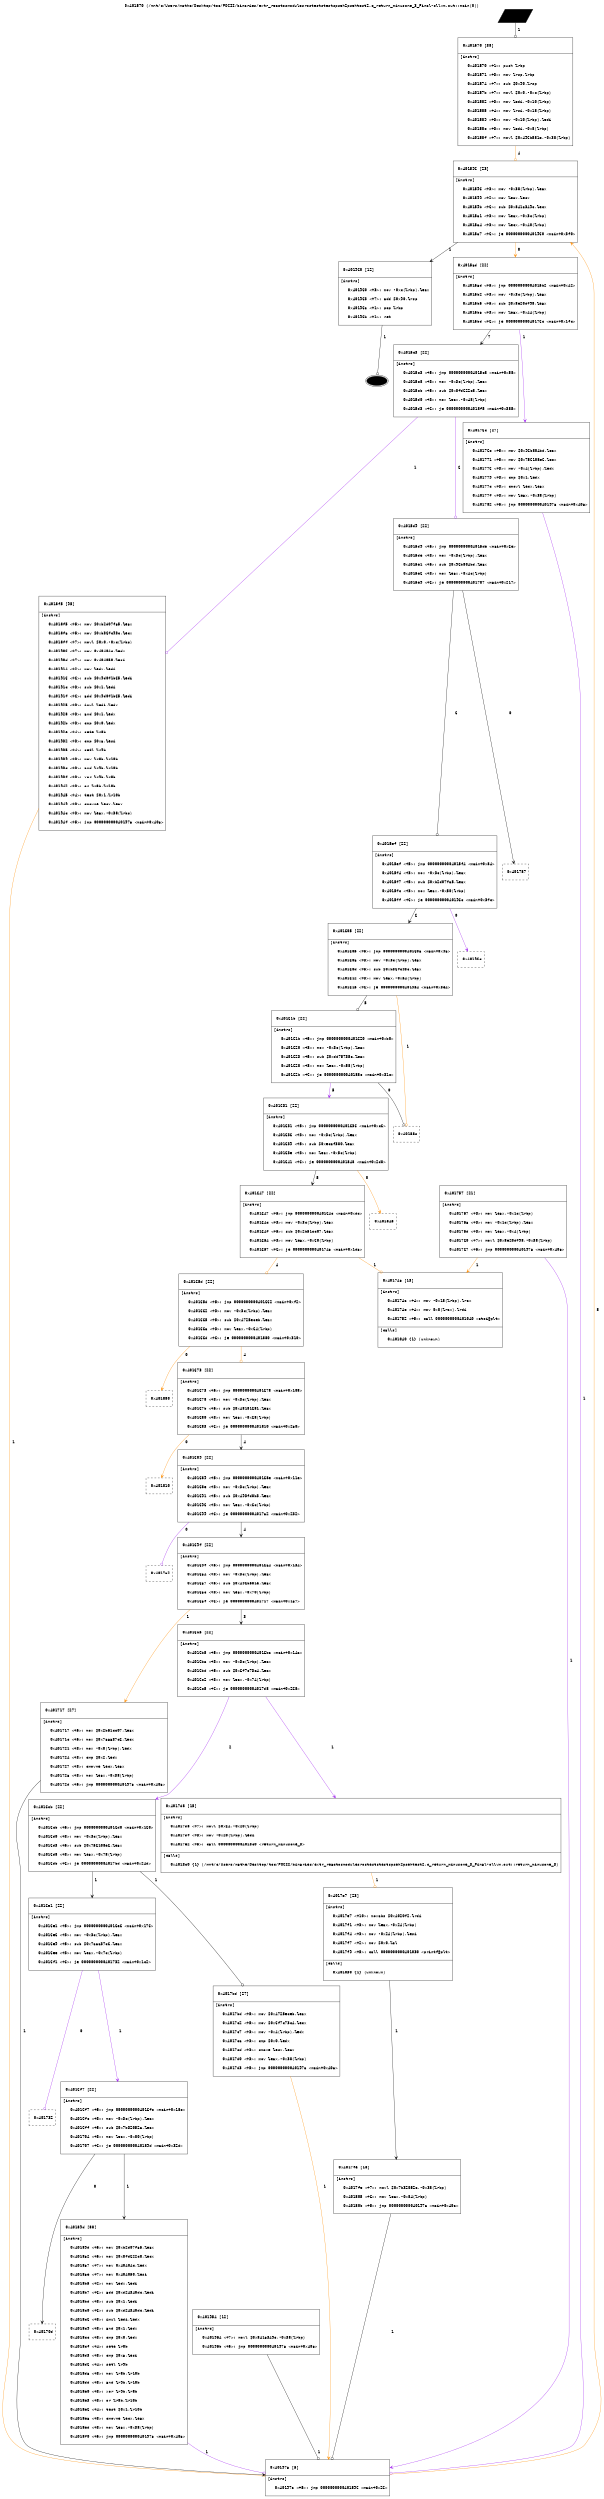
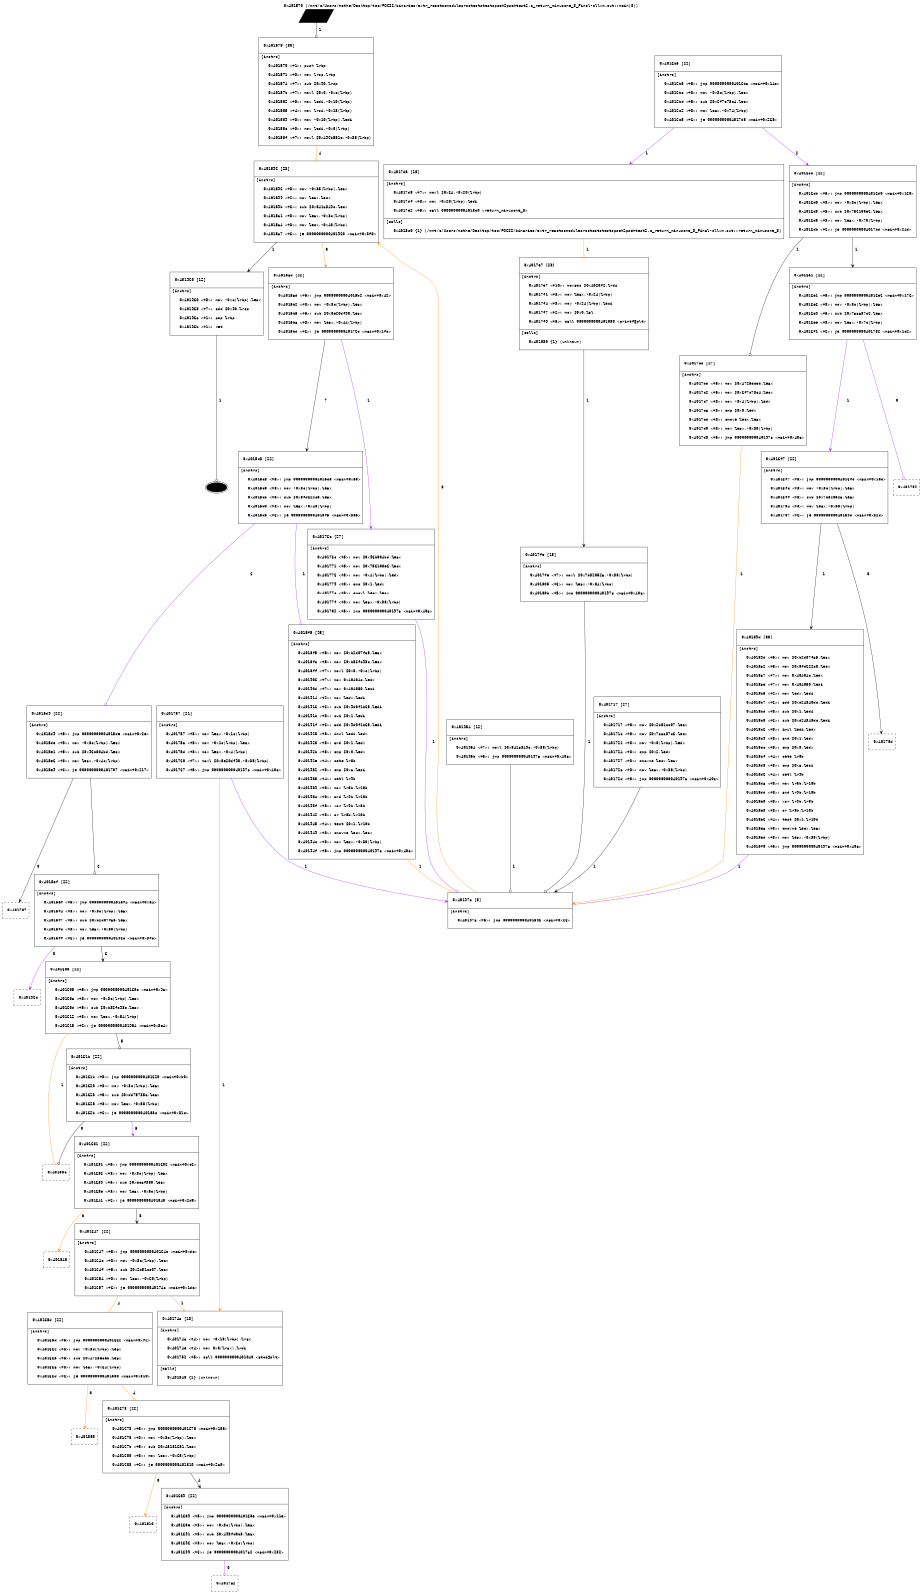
(241, 1573) -> none
